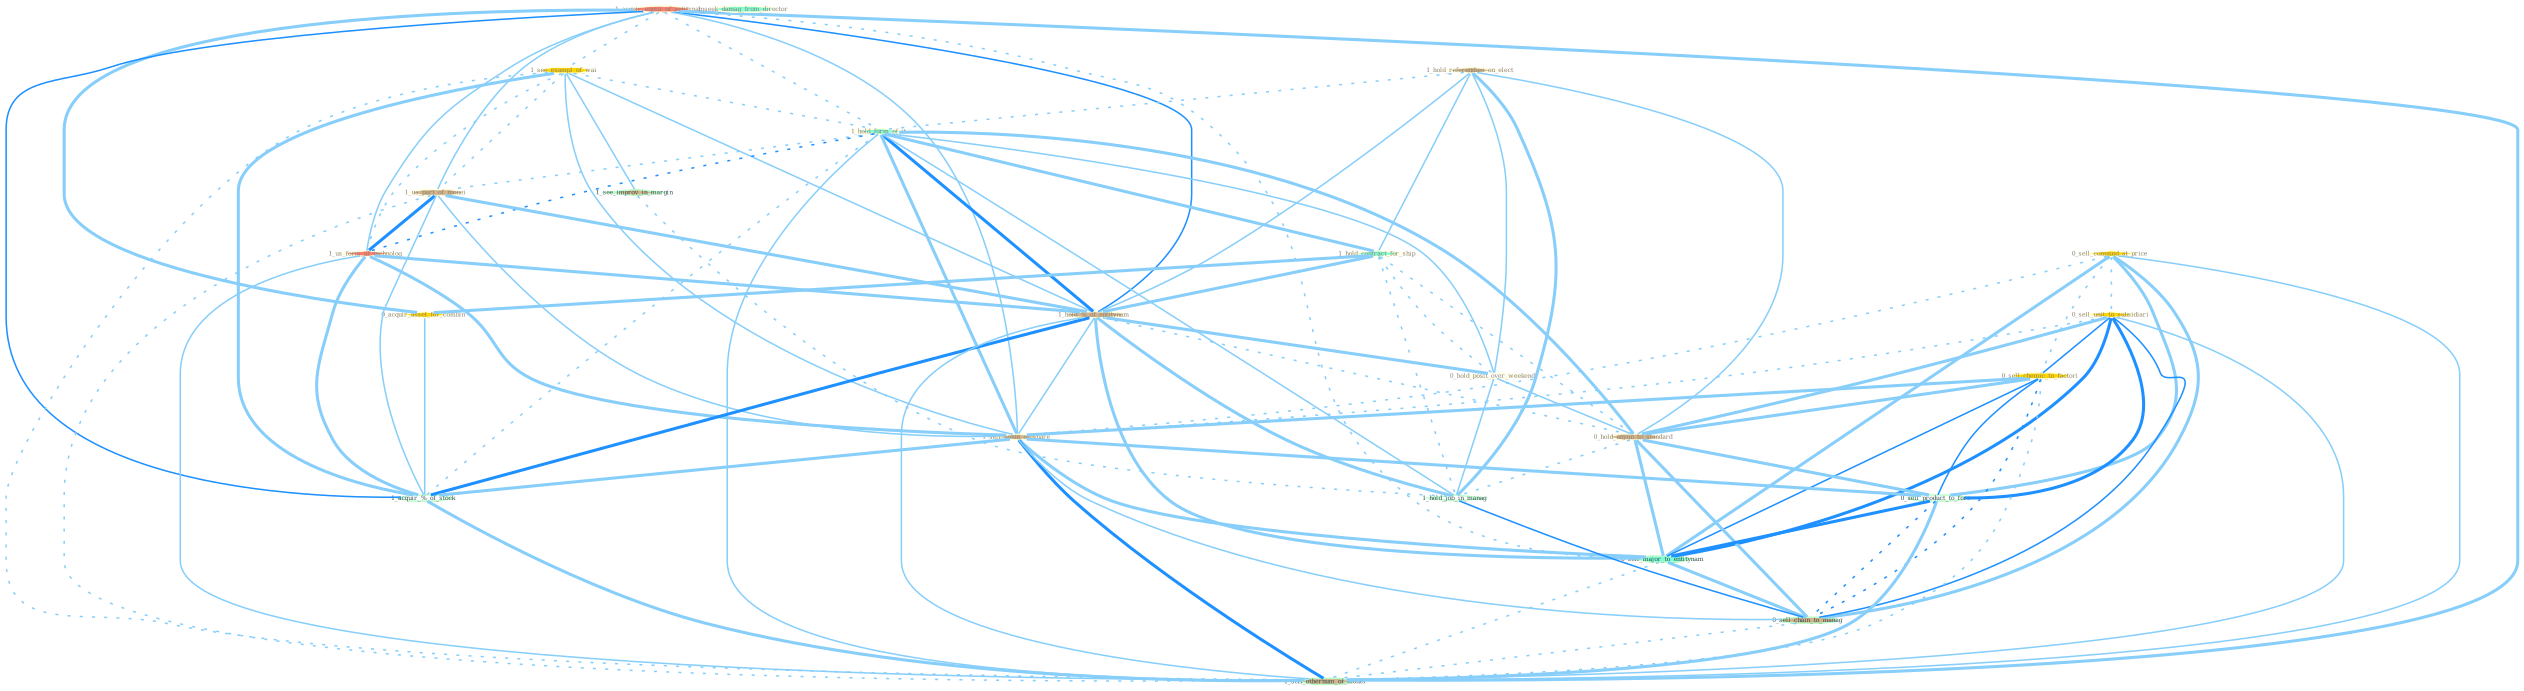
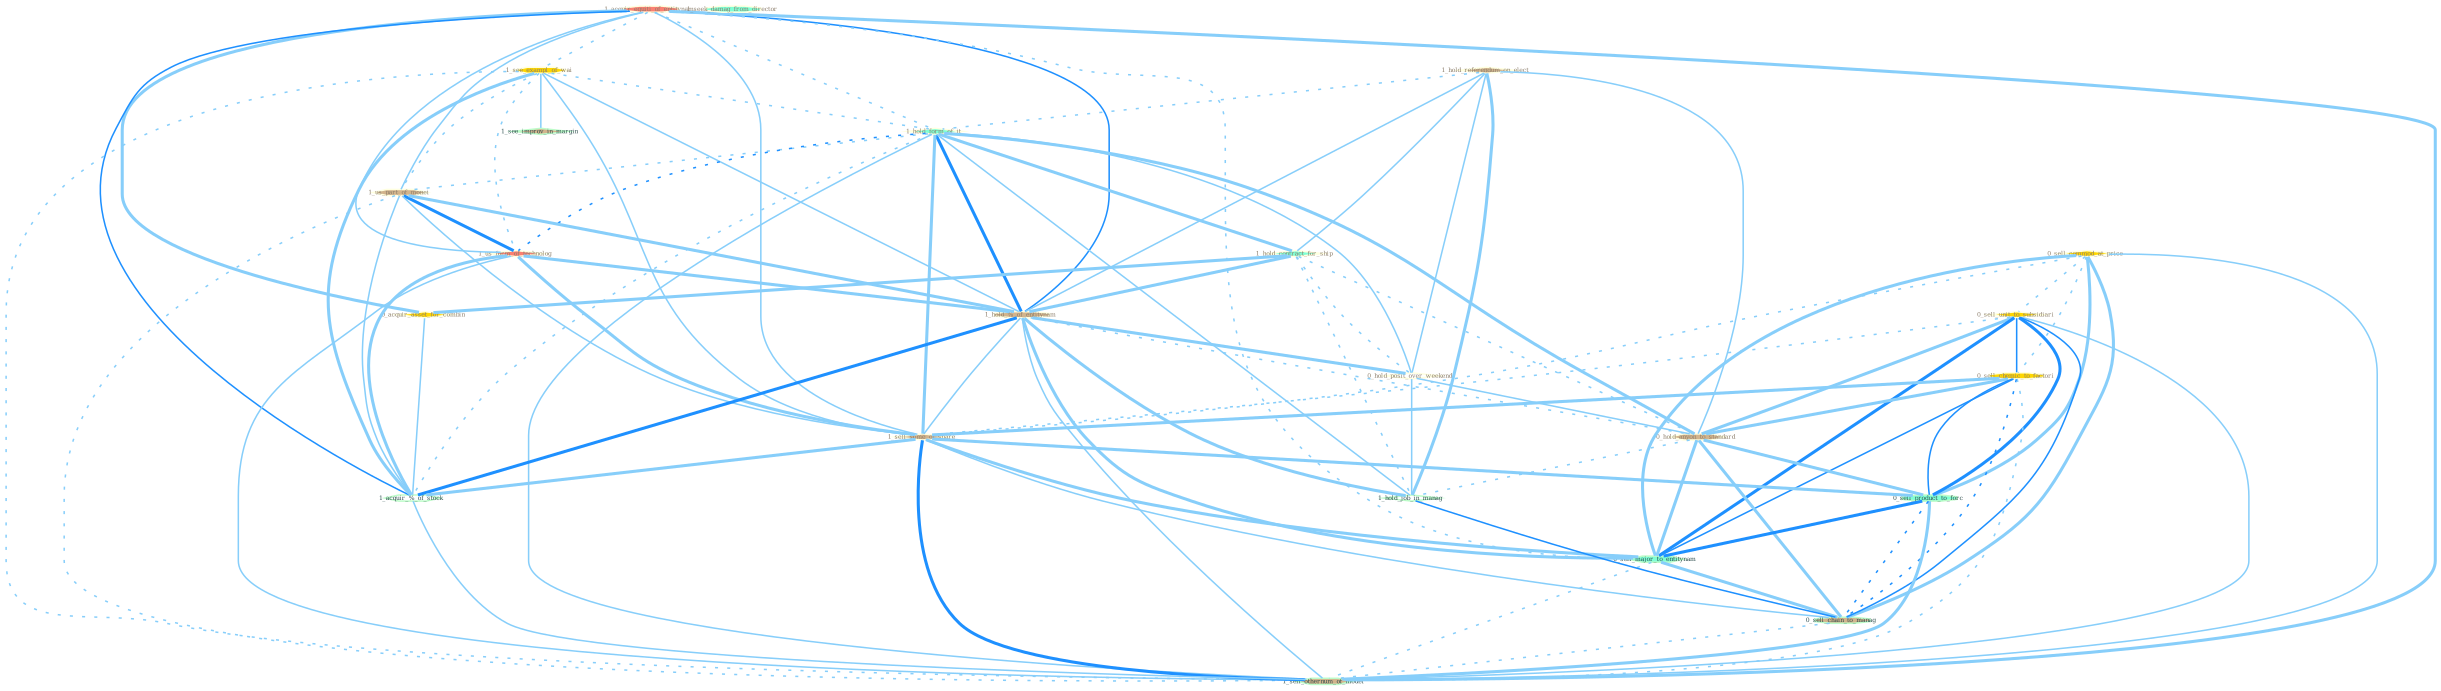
(1068, 461) -> none
(1937, 498) -> (1930, 498)
(829, 648) -> (612, 644)
